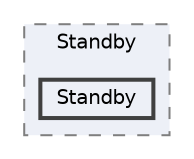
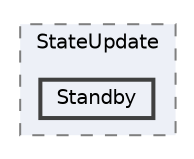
(97, 43) -> (98, 43)
